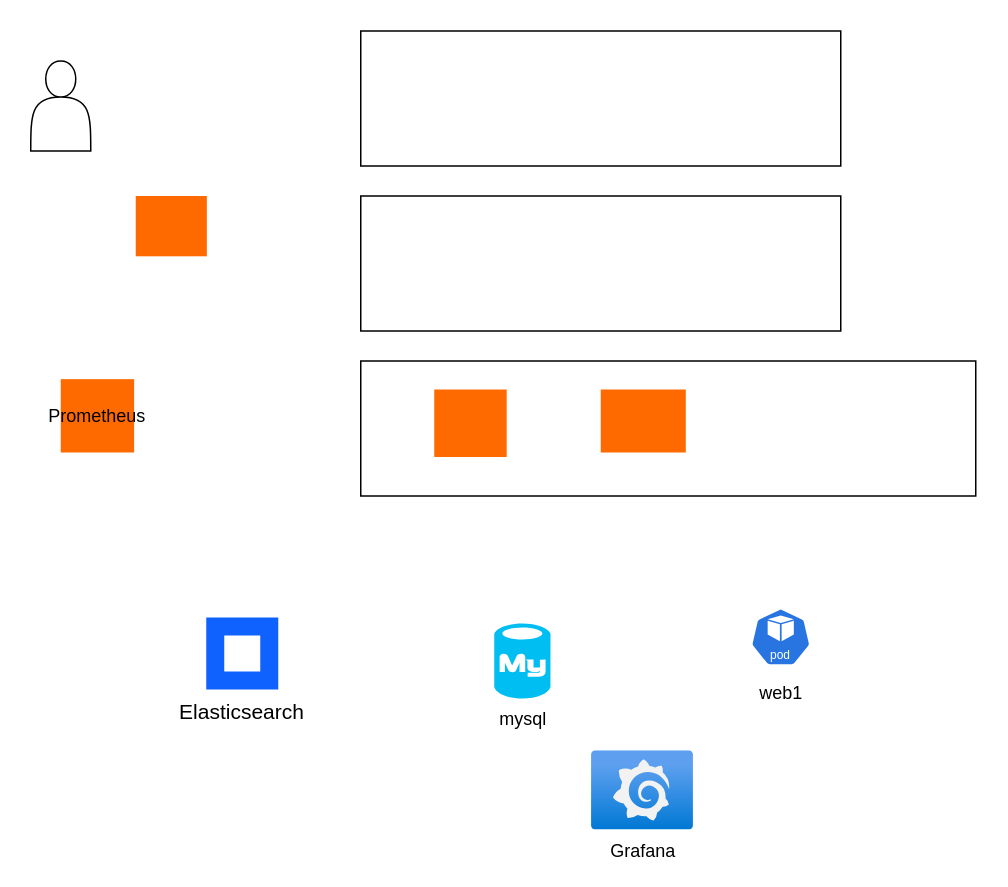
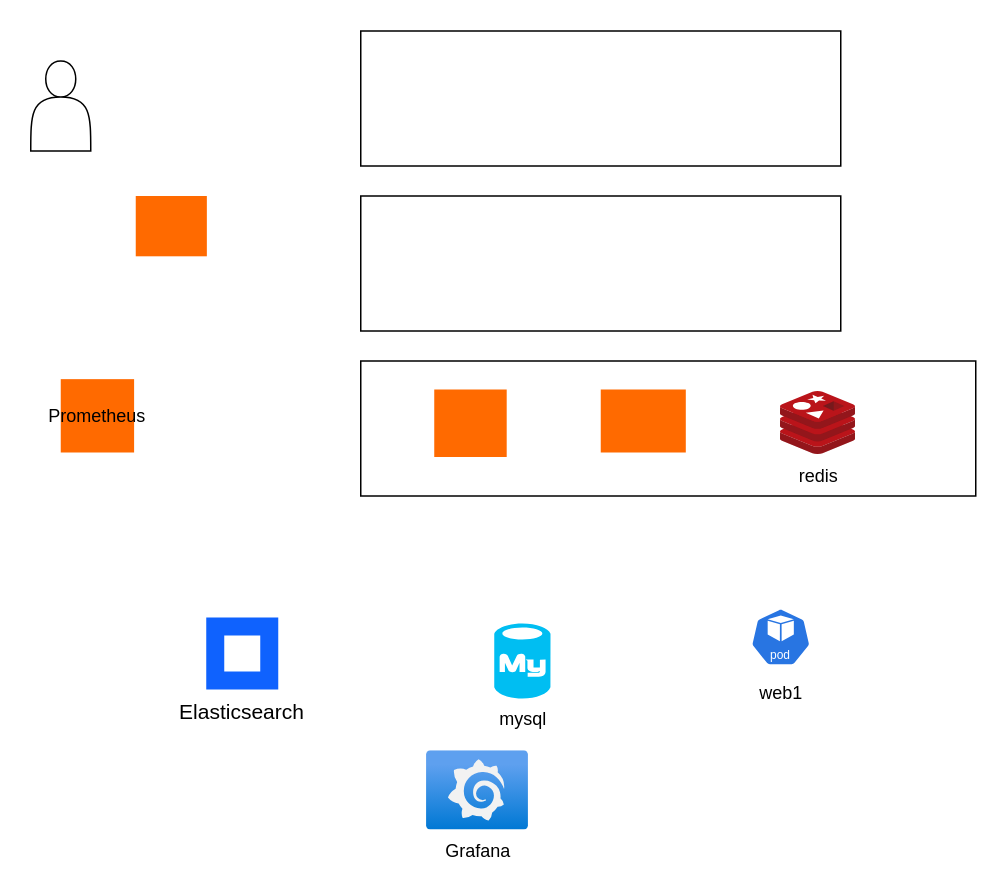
none -> (818, 423)
(643, 790) -> (478, 790)
